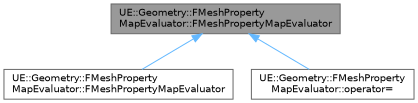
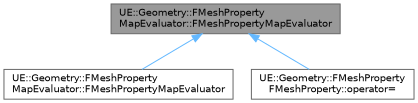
(333, 84) -> (333, 84)
